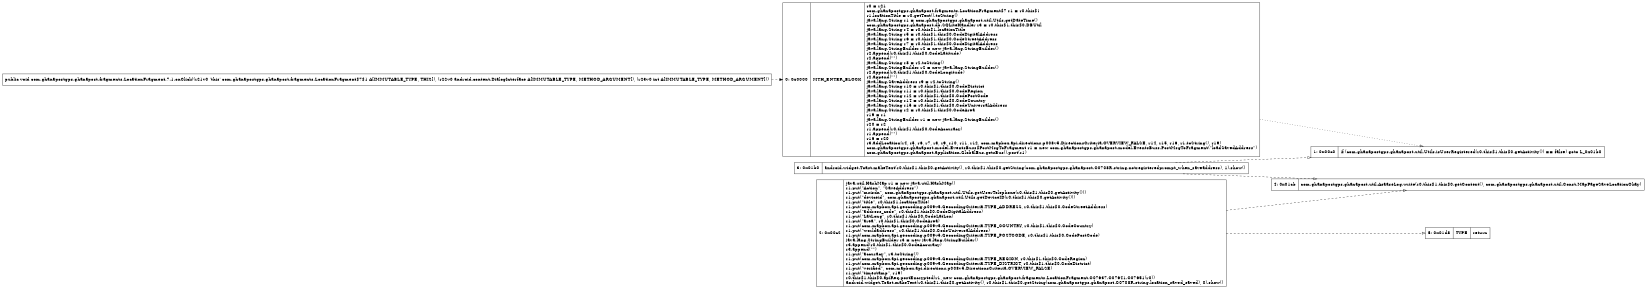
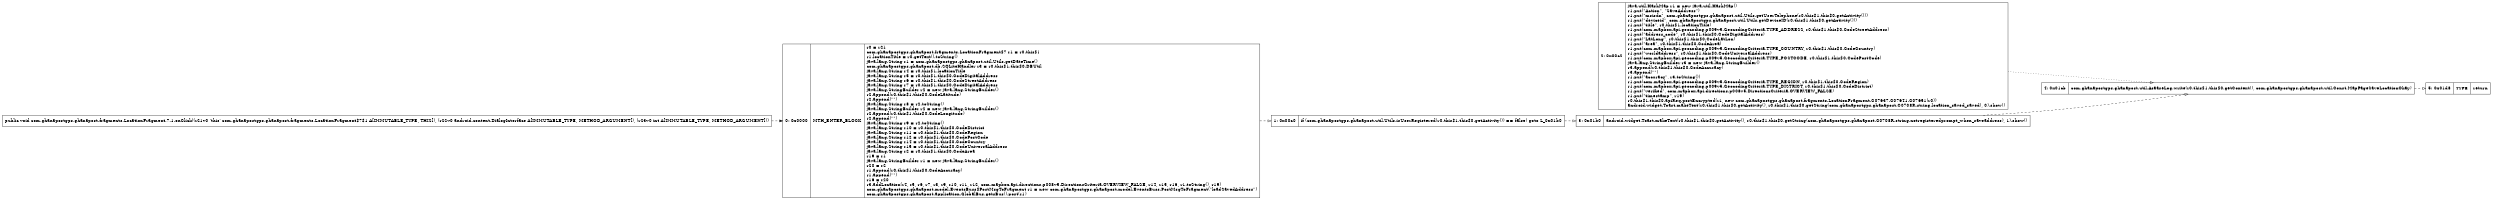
(913, 82) -> (905, 123)
(1340, 133) -> (1264, 121)
(1242, 160) -> (1569, 121)
(1315, 200) -> (2079, 77)
(1324, 233) -> (2418, 88)
